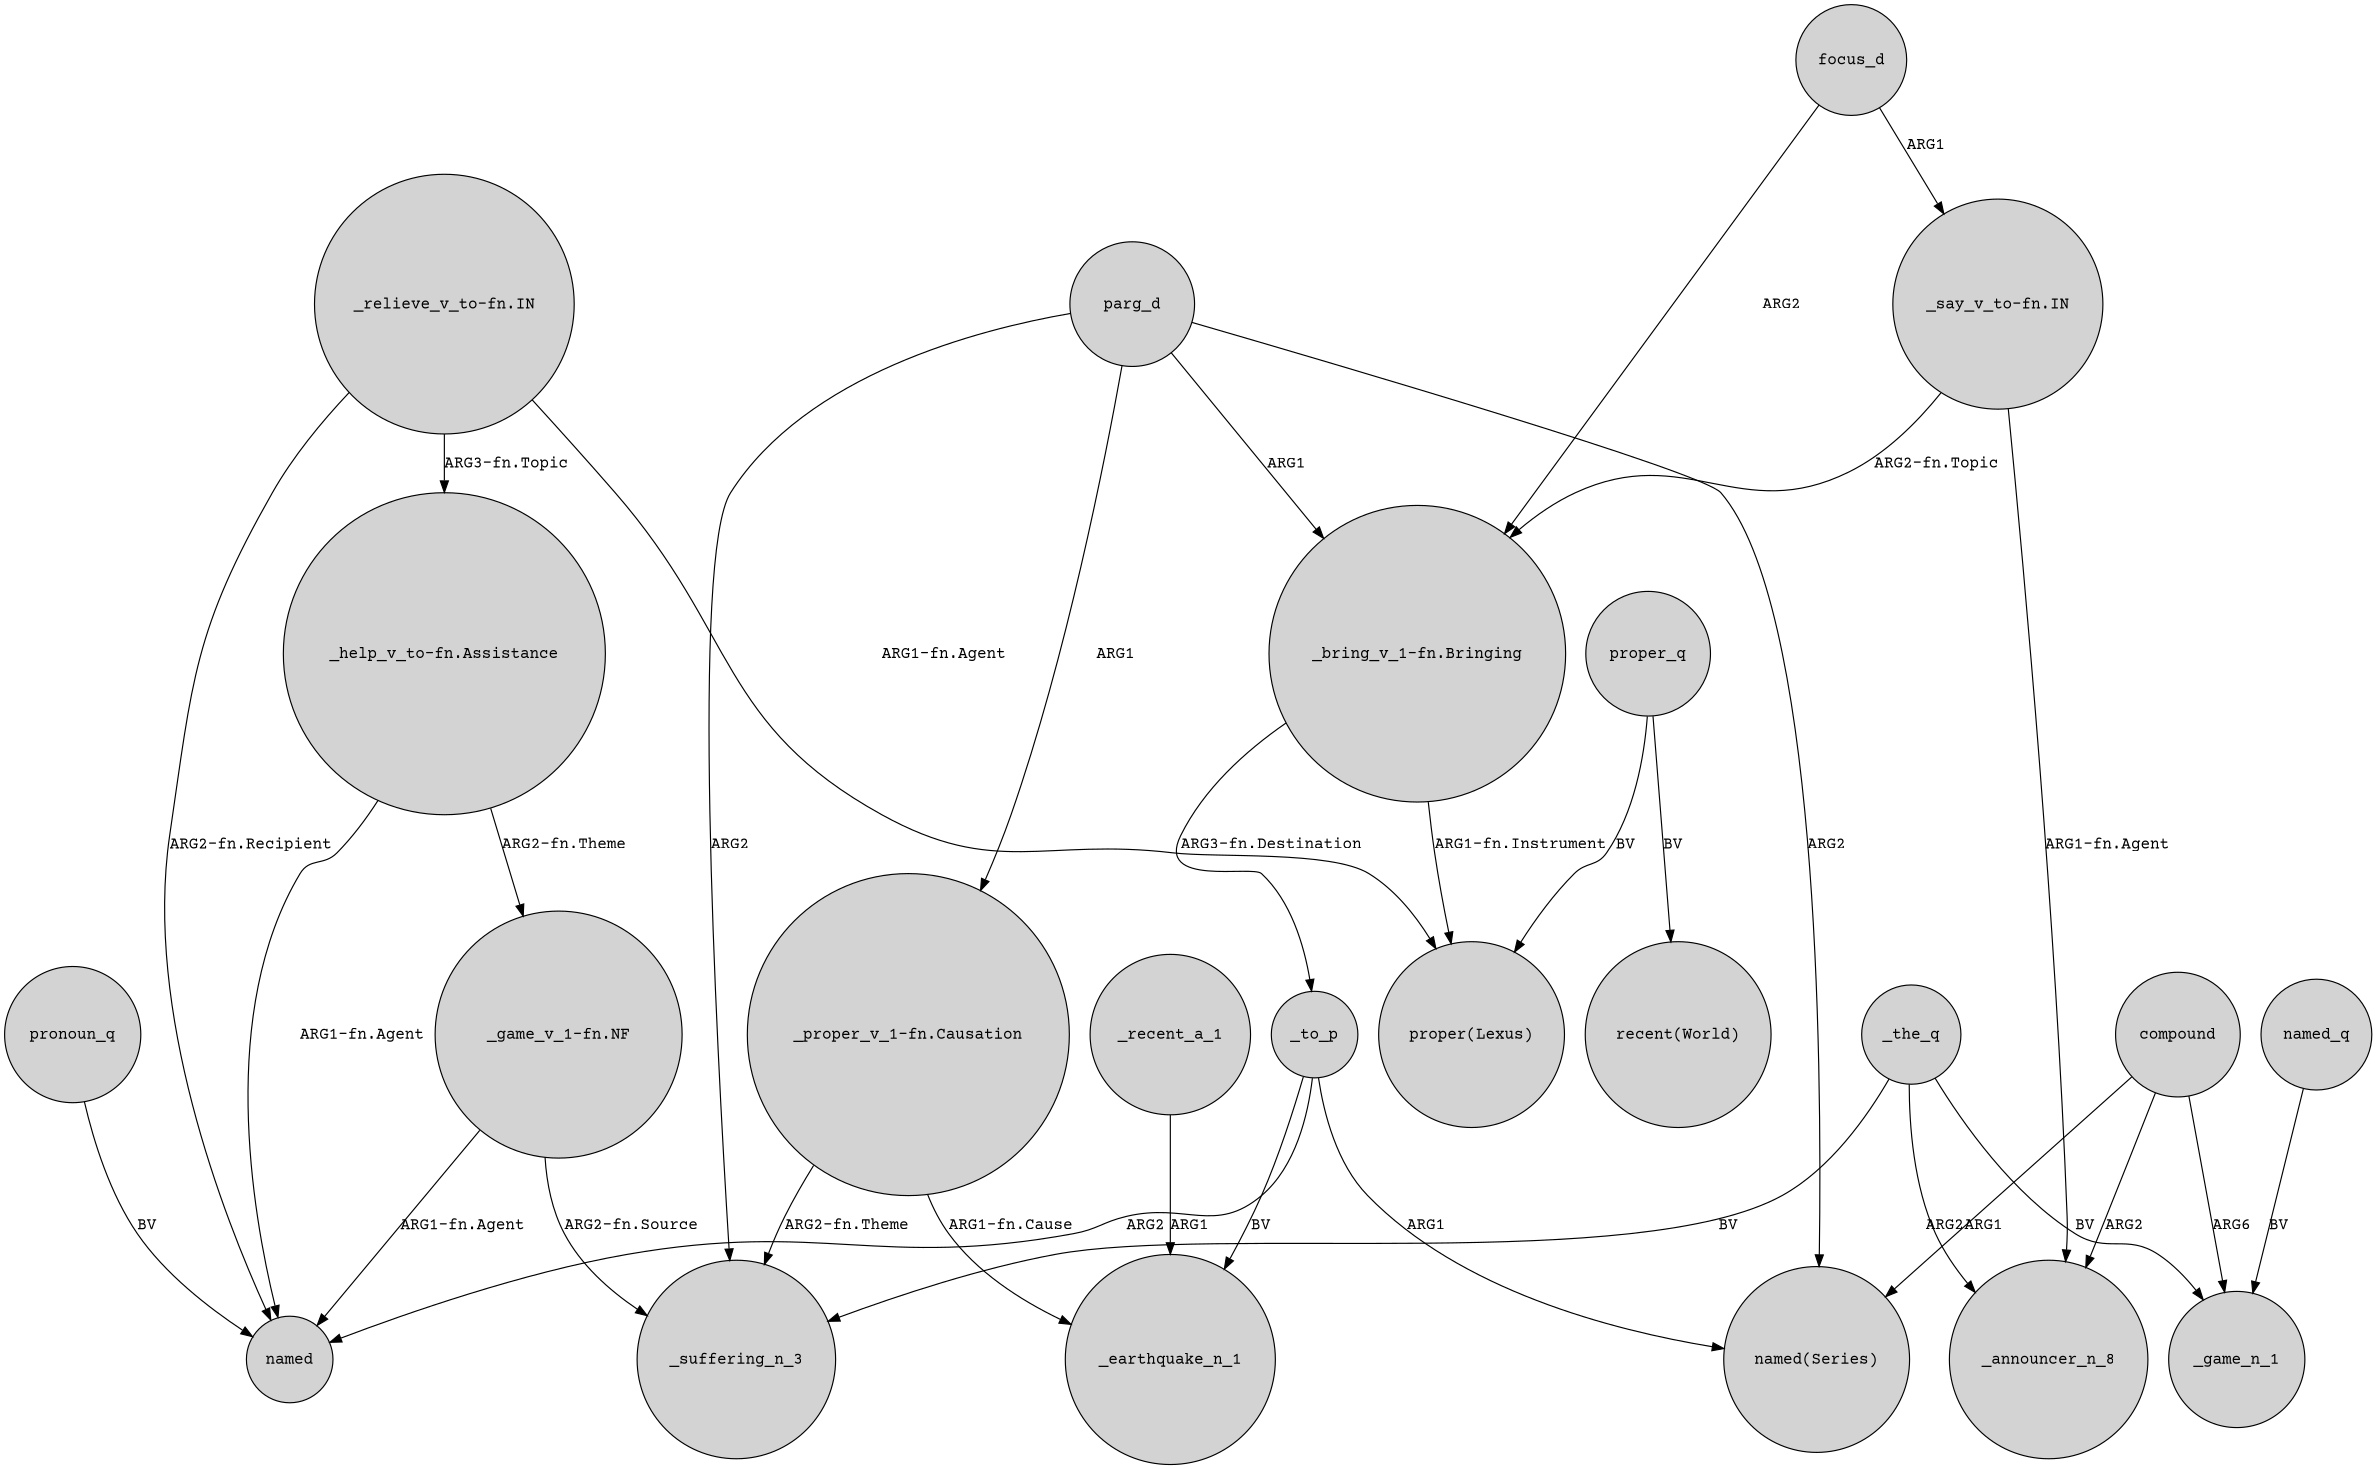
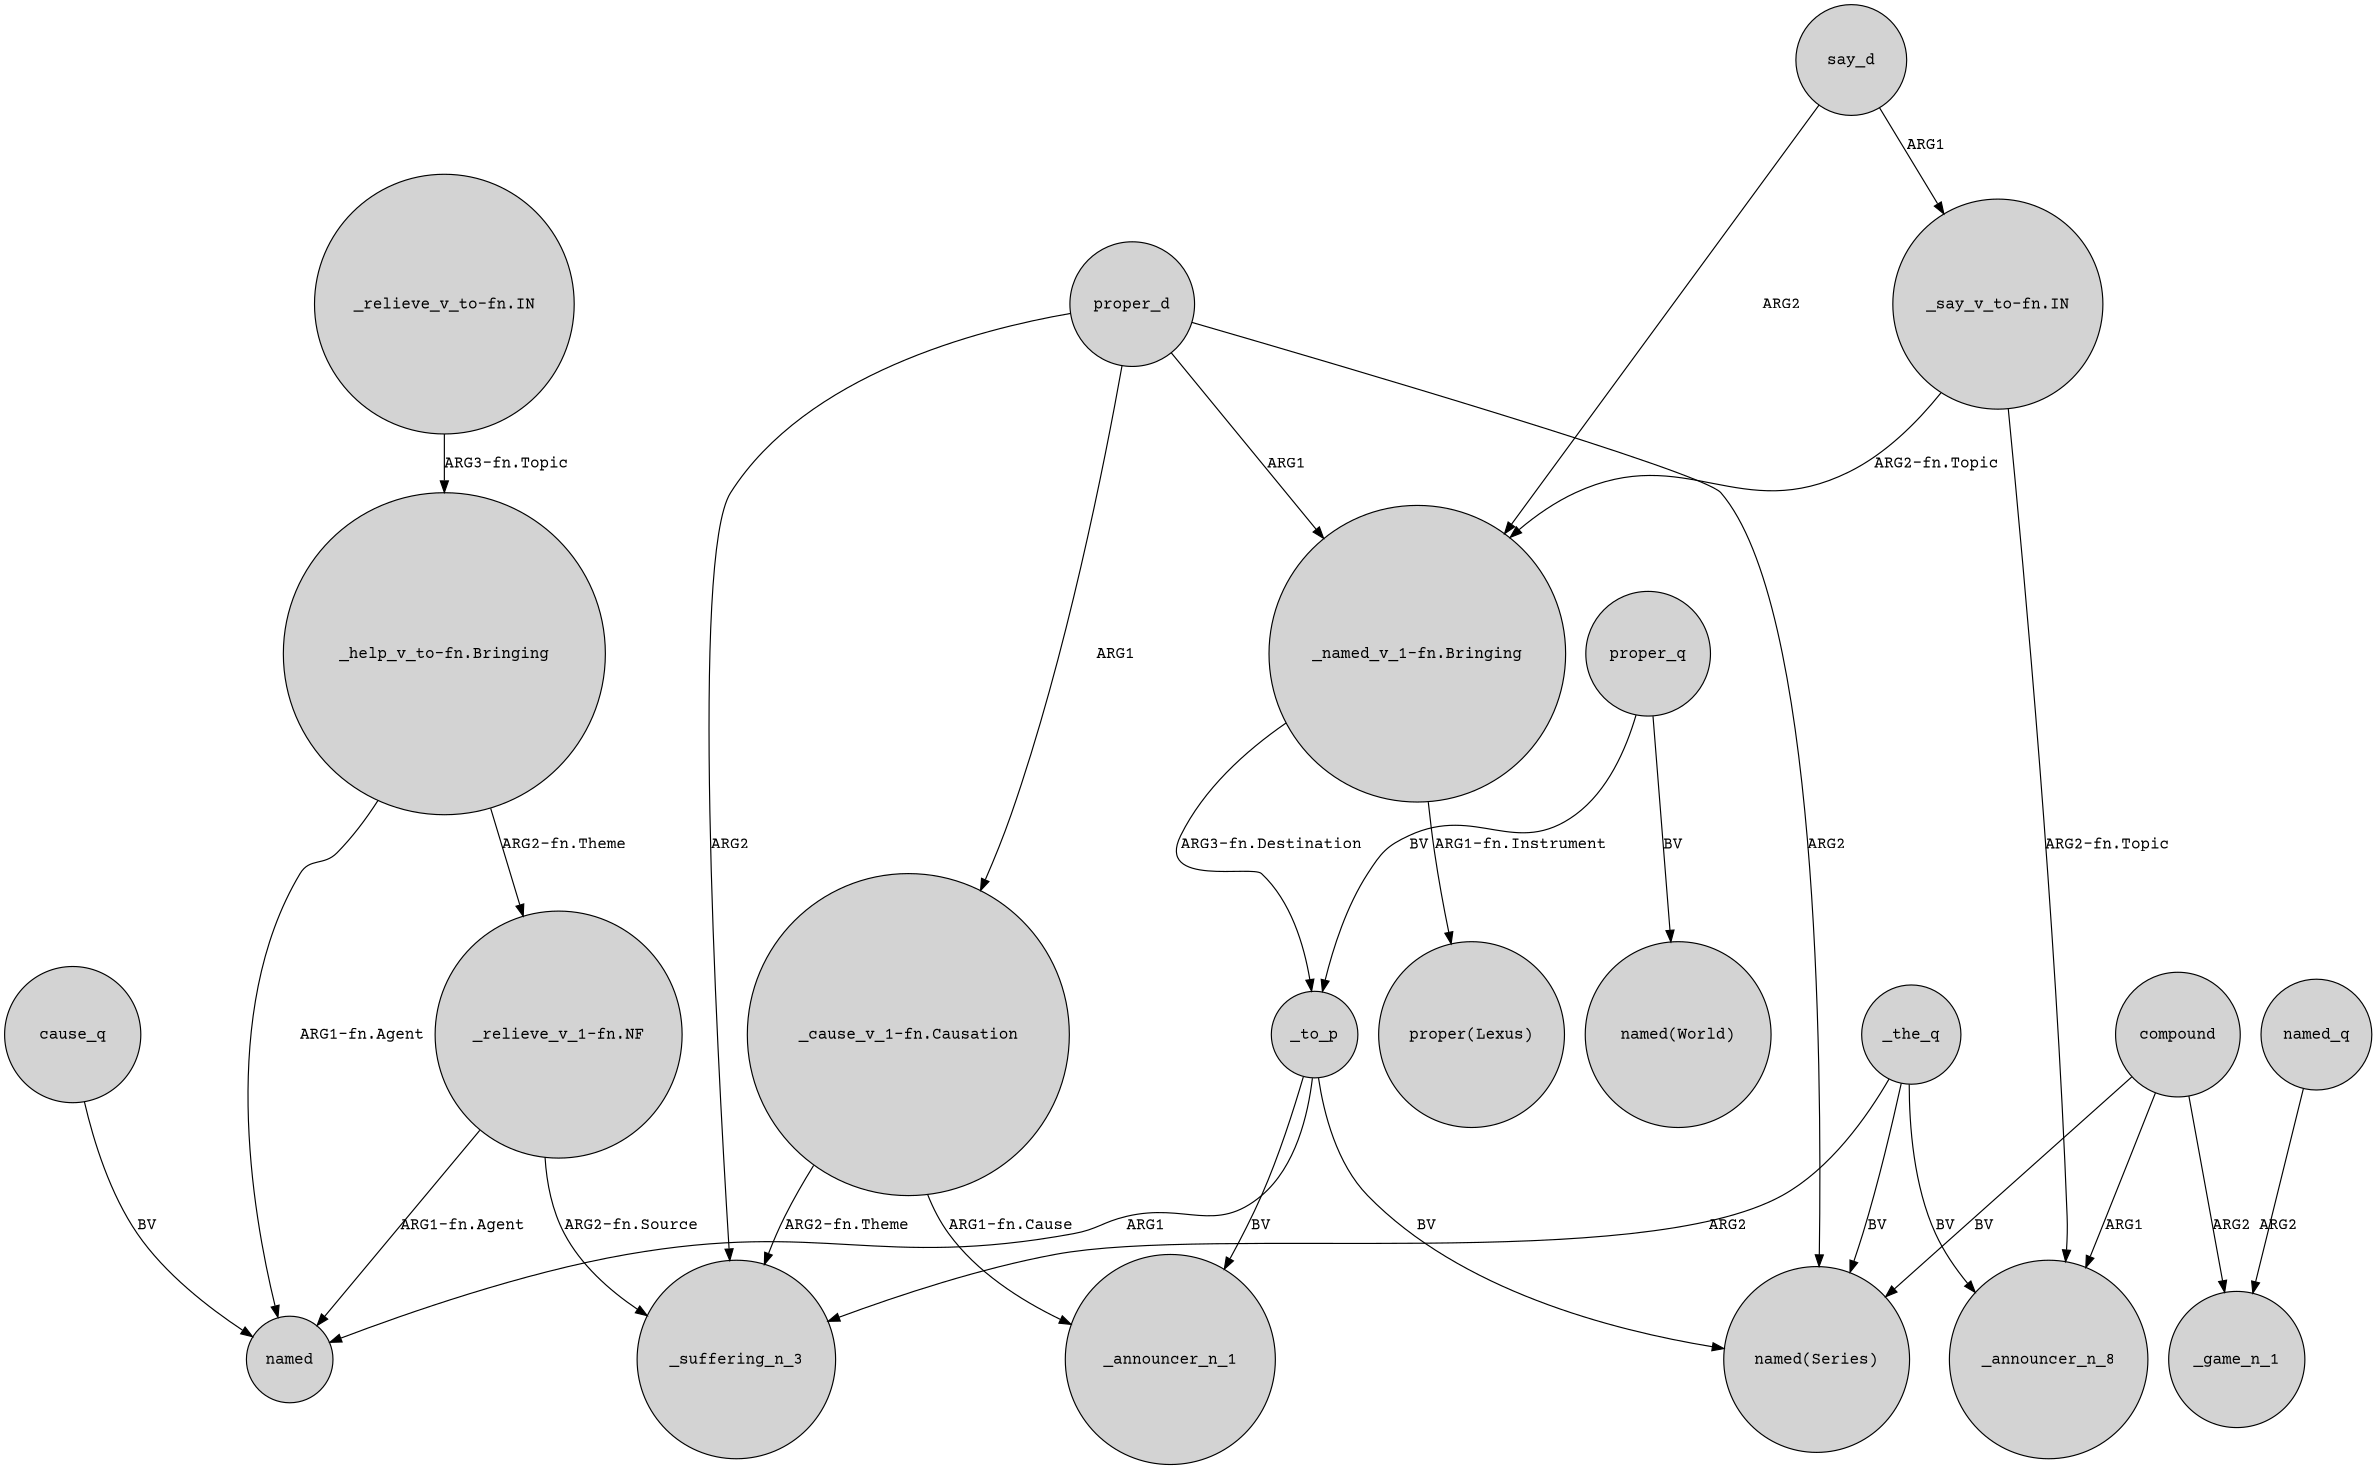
(1851, 60) -> (1851, 60)
(1132, 304) -> (1132, 304)
(444, 654) -> (444, 654)
(1417, 654) -> (1417, 654)
(899, 823) -> none
(170, 836) -> none
(2108, 844) -> (2108, 844)
(1611, 845) -> (1467, 826)
(73, 1035) -> (73, 1035)
(559, 1035) -> (559, 1035)
(908, 1035) -> (908, 1035)
(1170, 1035) -> none
(1678, 1035) -> (1678, 1035)
(2046, 1212) -> (1880, 1173)
(1146, 1225) -> (1146, 1225)
(1427, 1225) -> (1427, 1225)
(1728, 1225) -> (1728, 1225)
(1945, 1225) -> (1945, 1225)
(1984, 1225) -> (1984, 1225)
(2125, 1225) -> (2125, 1225)
(2232, 1225) -> (2232, 1225)
(2279, 1225) -> (2279, 1225)
(1170, 1359) -> (1170, 1359)
